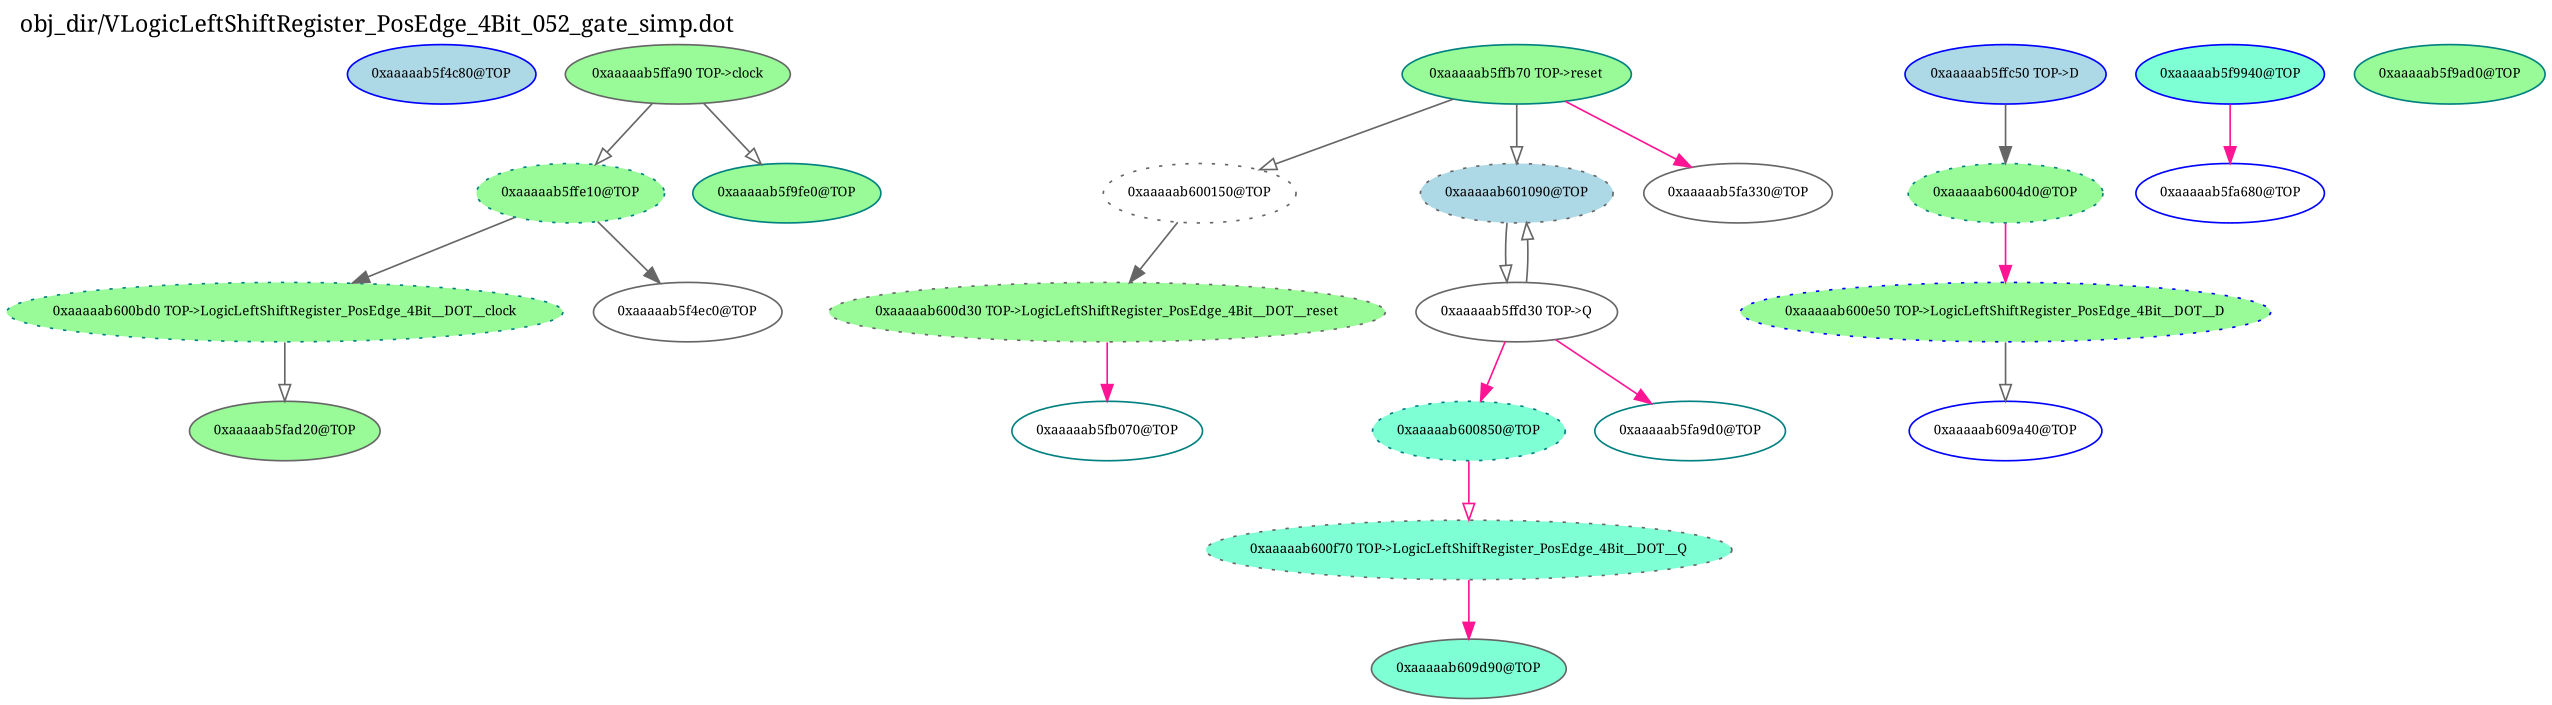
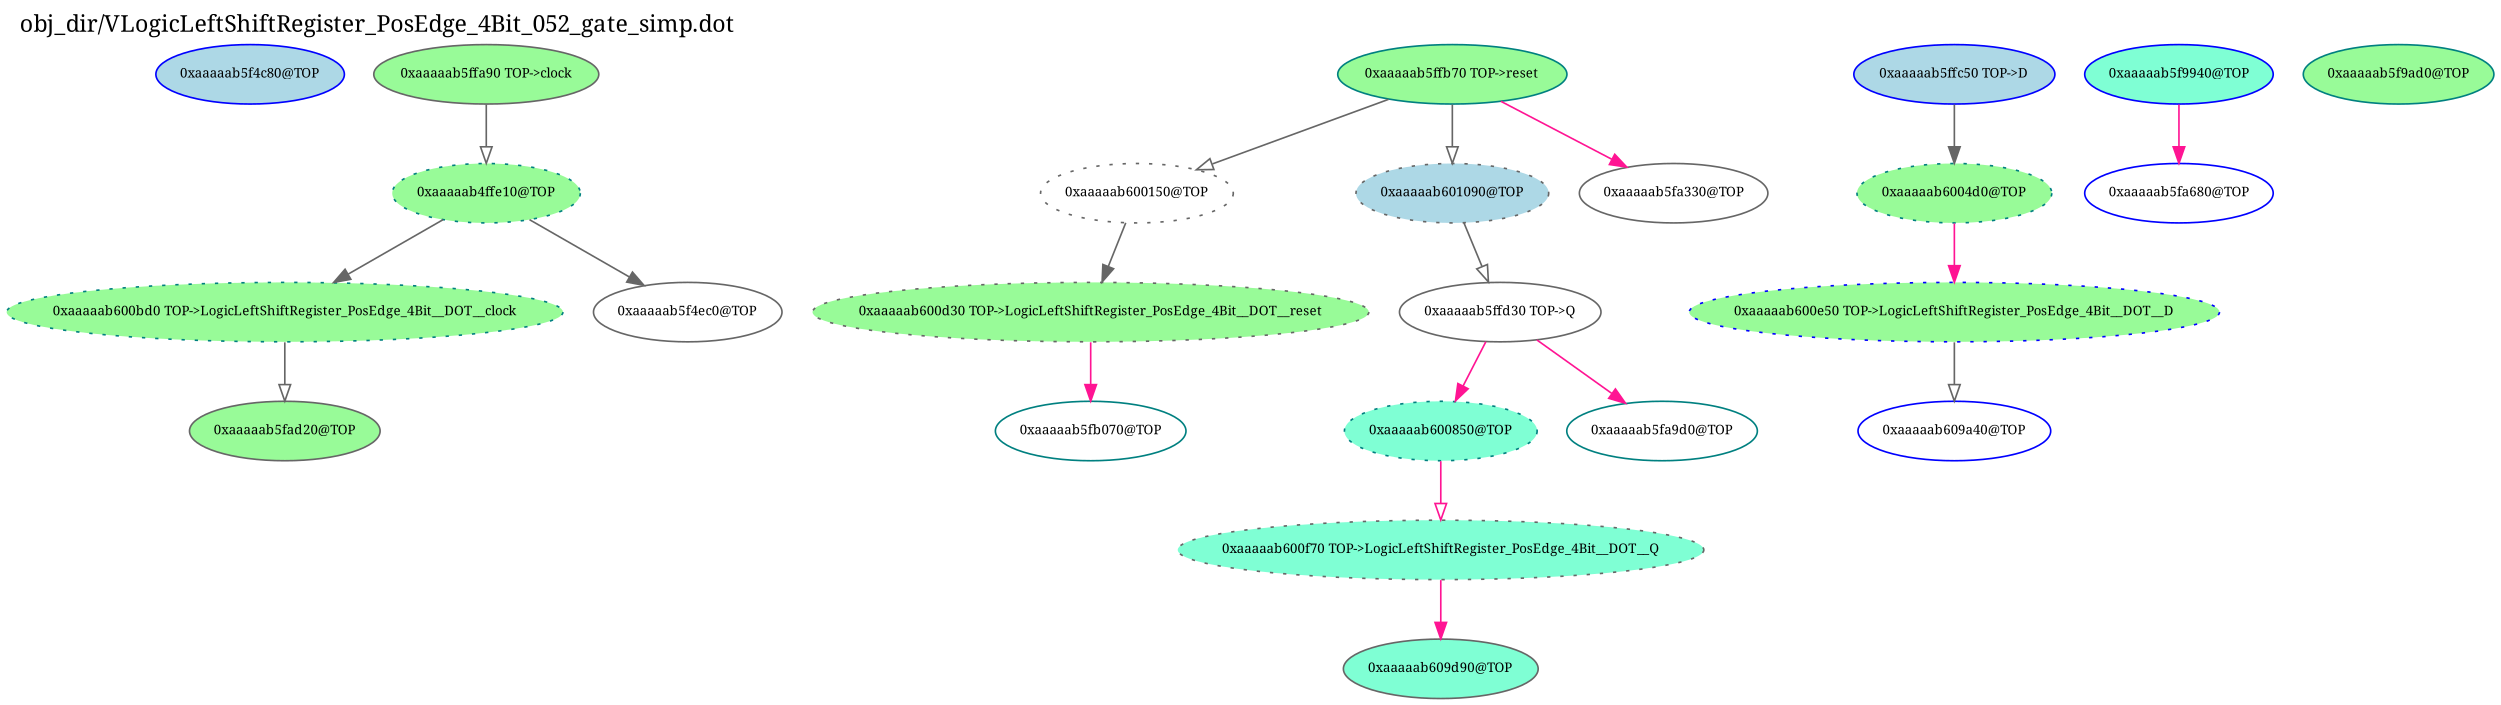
(571, 193) -> (486, 193)
(787, 193) -> none
(1528, 261) -> none
